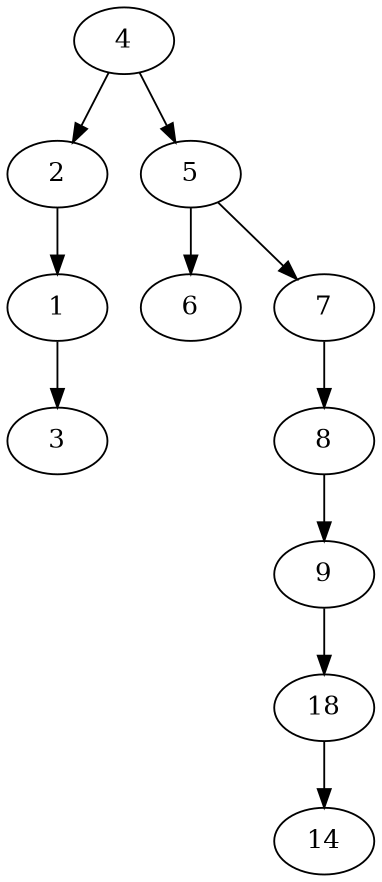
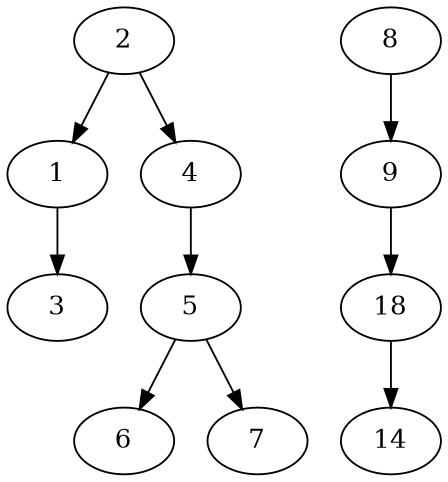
(95, 99) -> (153, 99)
(324, 365) -> none
